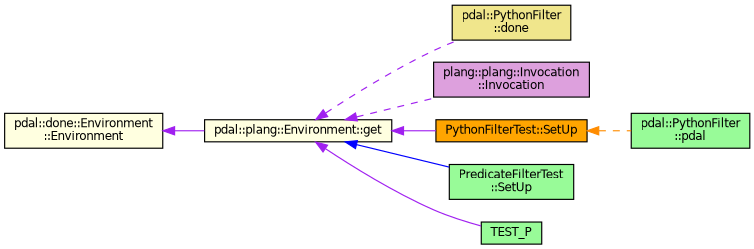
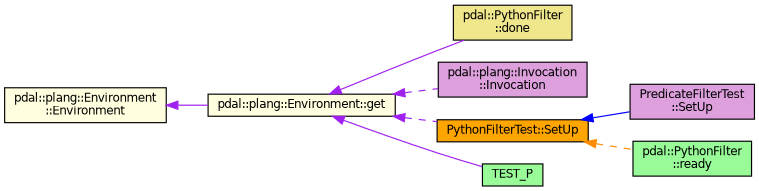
(390, 73) -> (402, 64)
(512, 80) -> (513, 80)
(84, 131) -> (85, 105)
(420, 131) -> (421, 120)
(691, 131) -> (692, 159)
(403, 156) -> (611, 115)
(512, 182) -> (692, 102)
